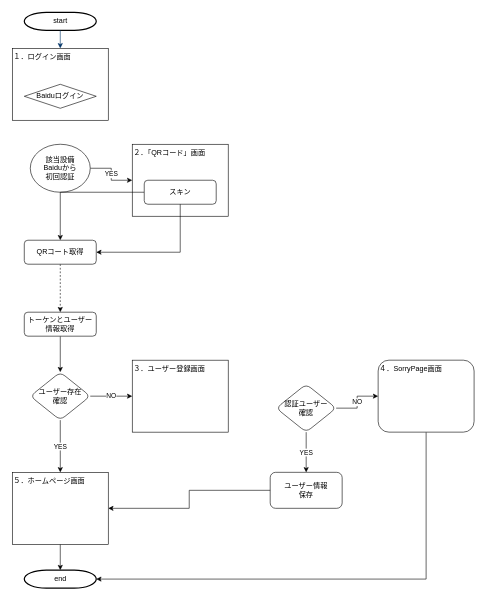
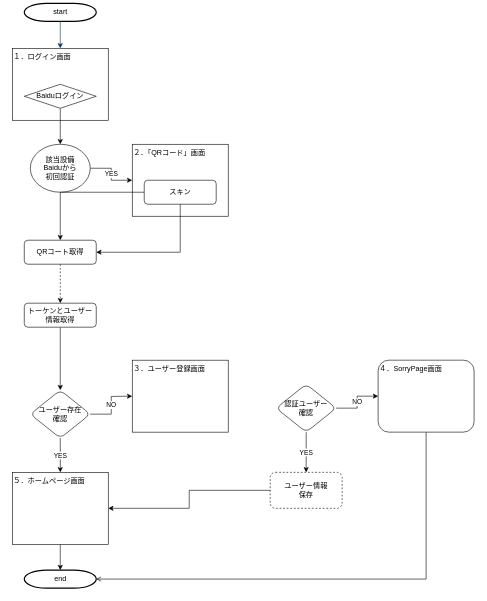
(60, 21) -> (60, 12)
none -> (60, 138)
(60, 324) -> (60, 315)
(60, 396) -> (60, 414)
(306, 491) -> (306, 491)
(101, 579) -> (100, 579)
